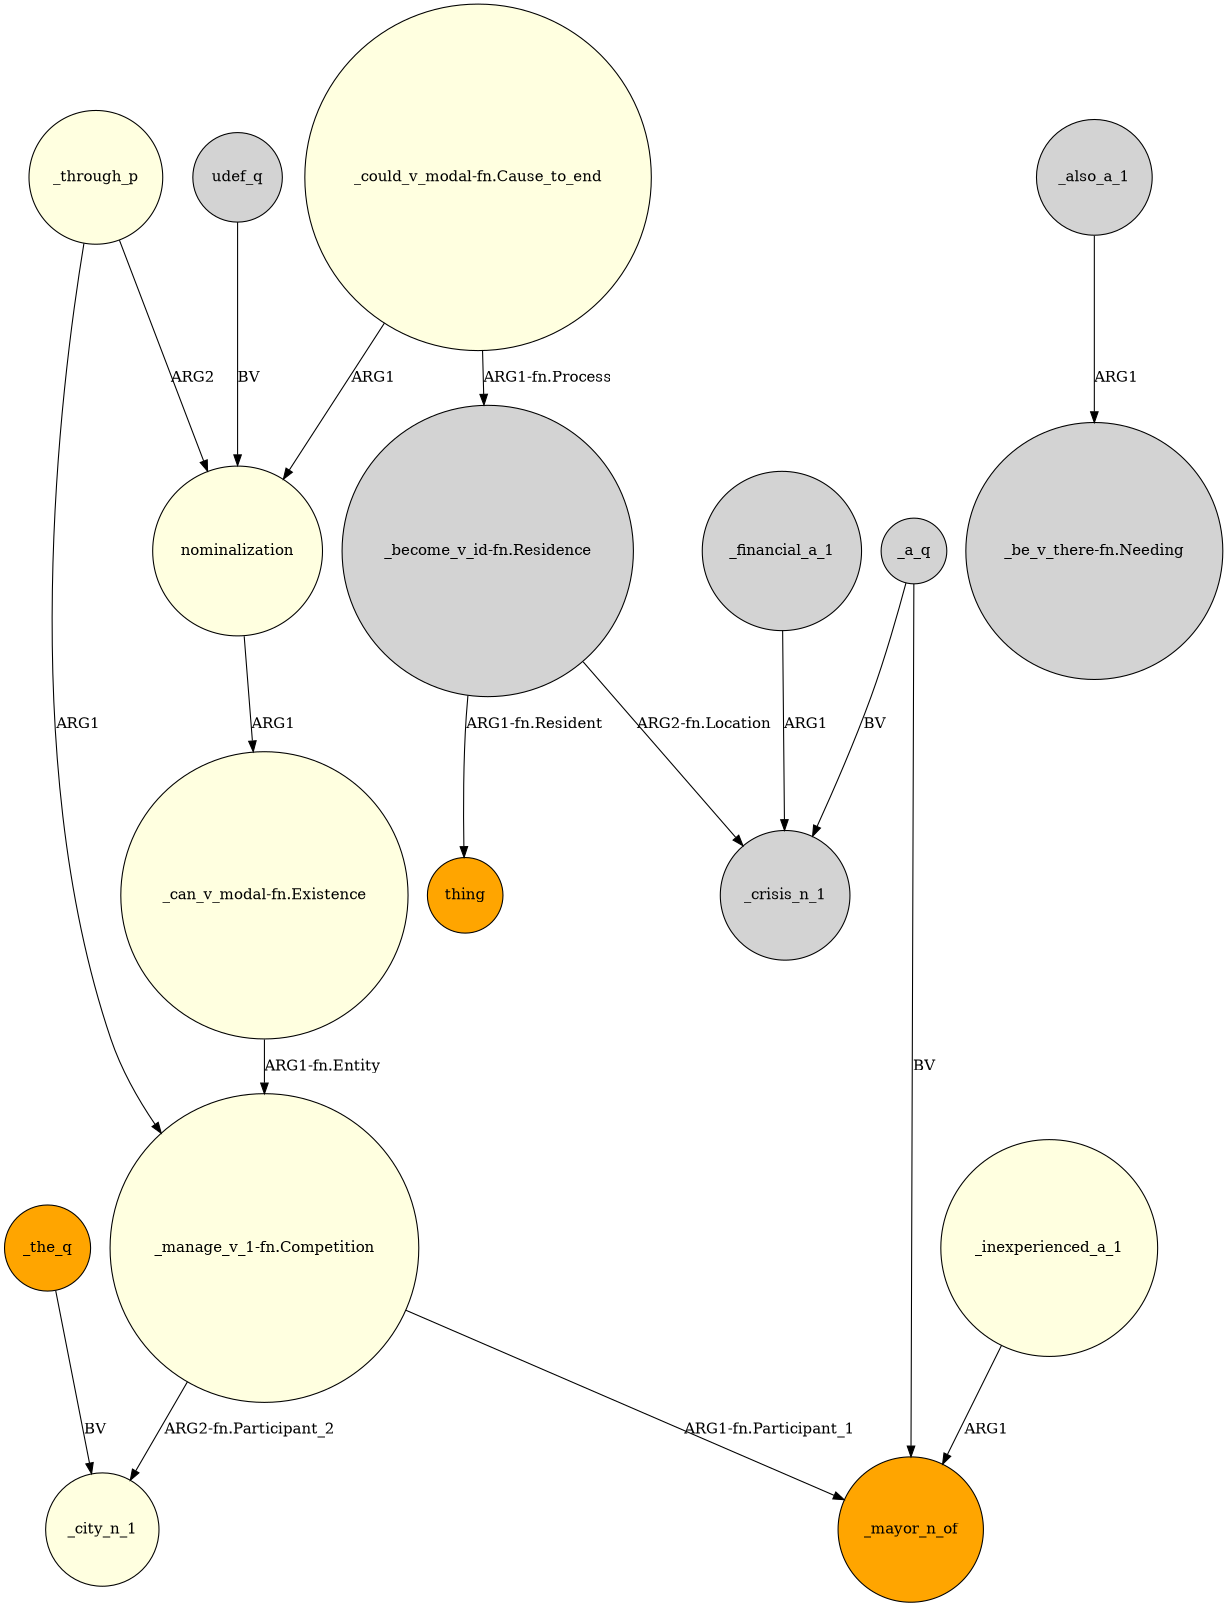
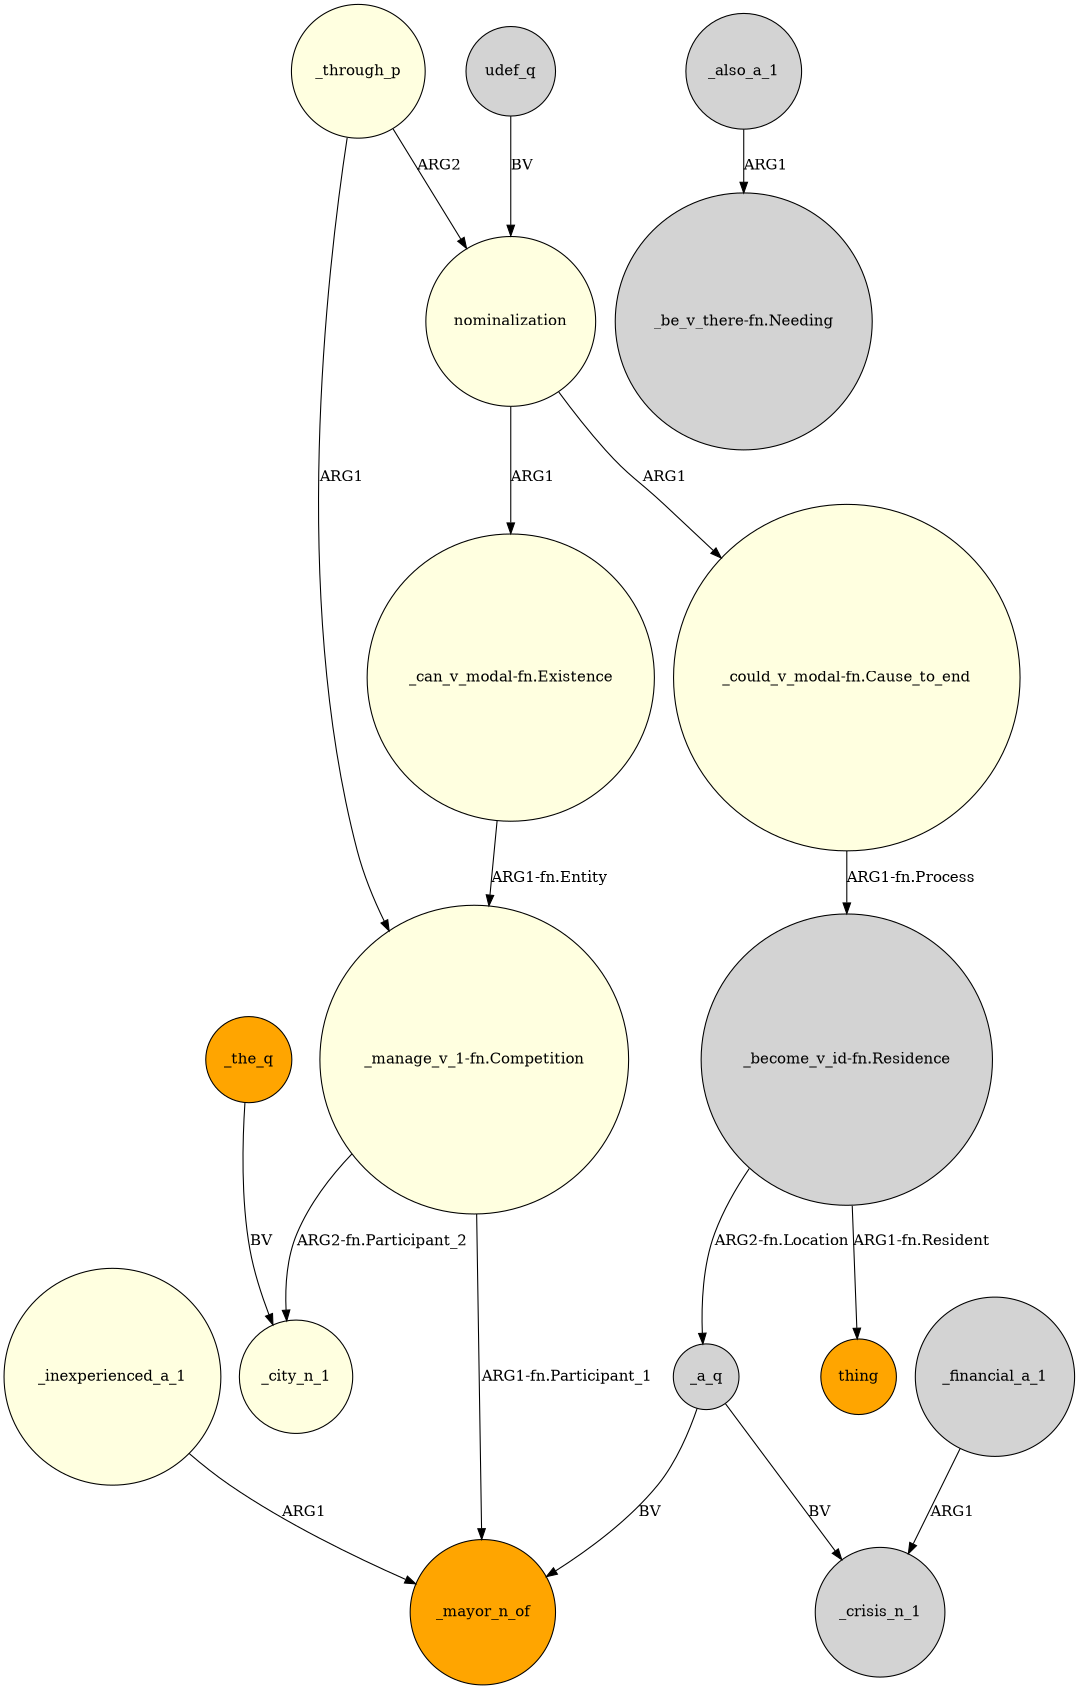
(337, 397) -> (631, 476)
(659, 750) -> (711, 1246)
